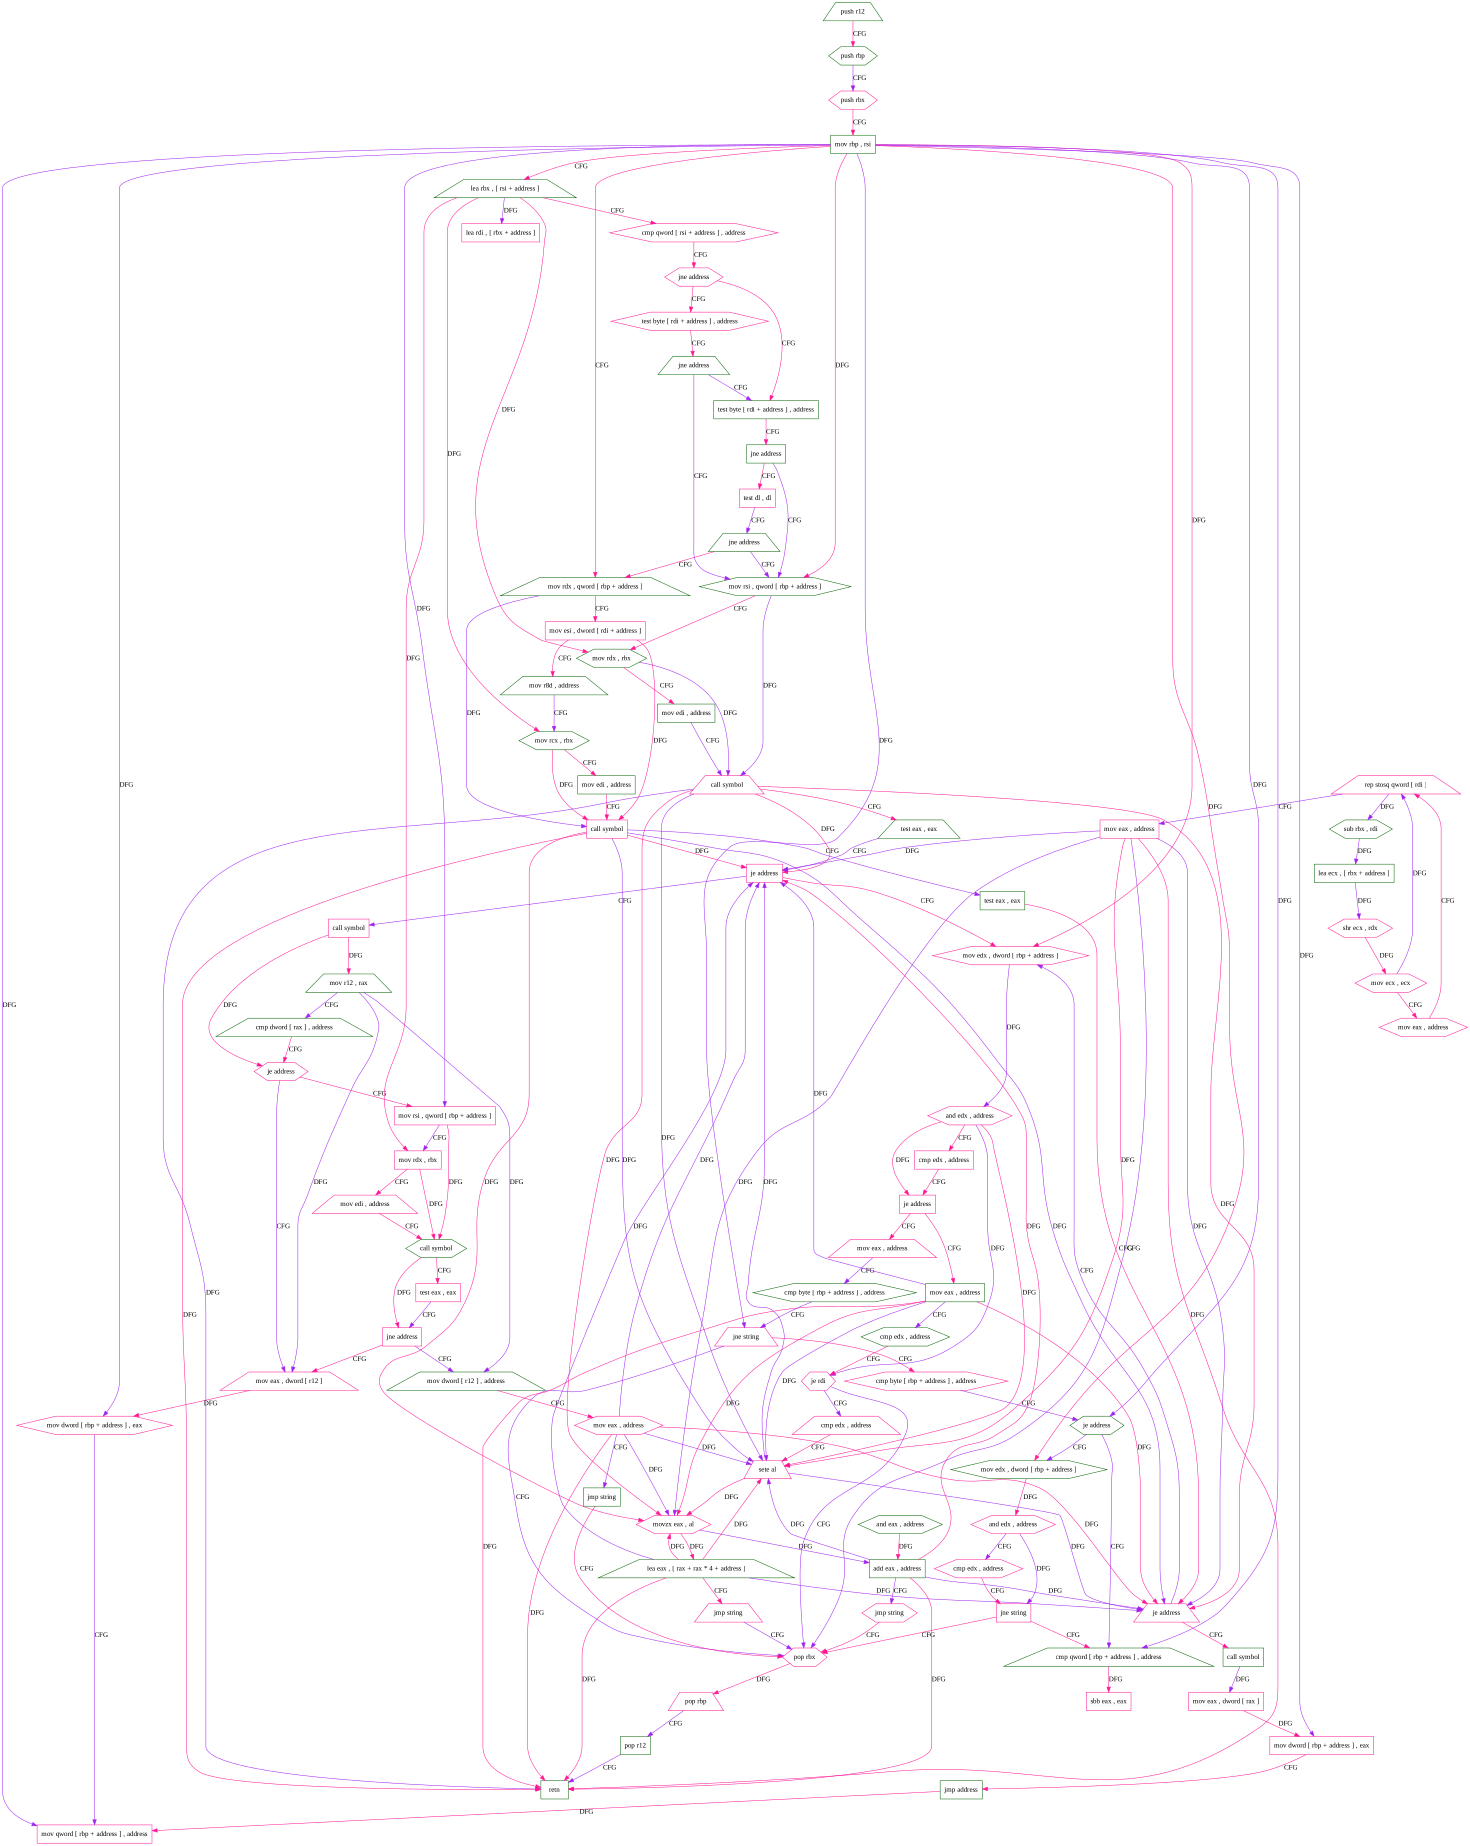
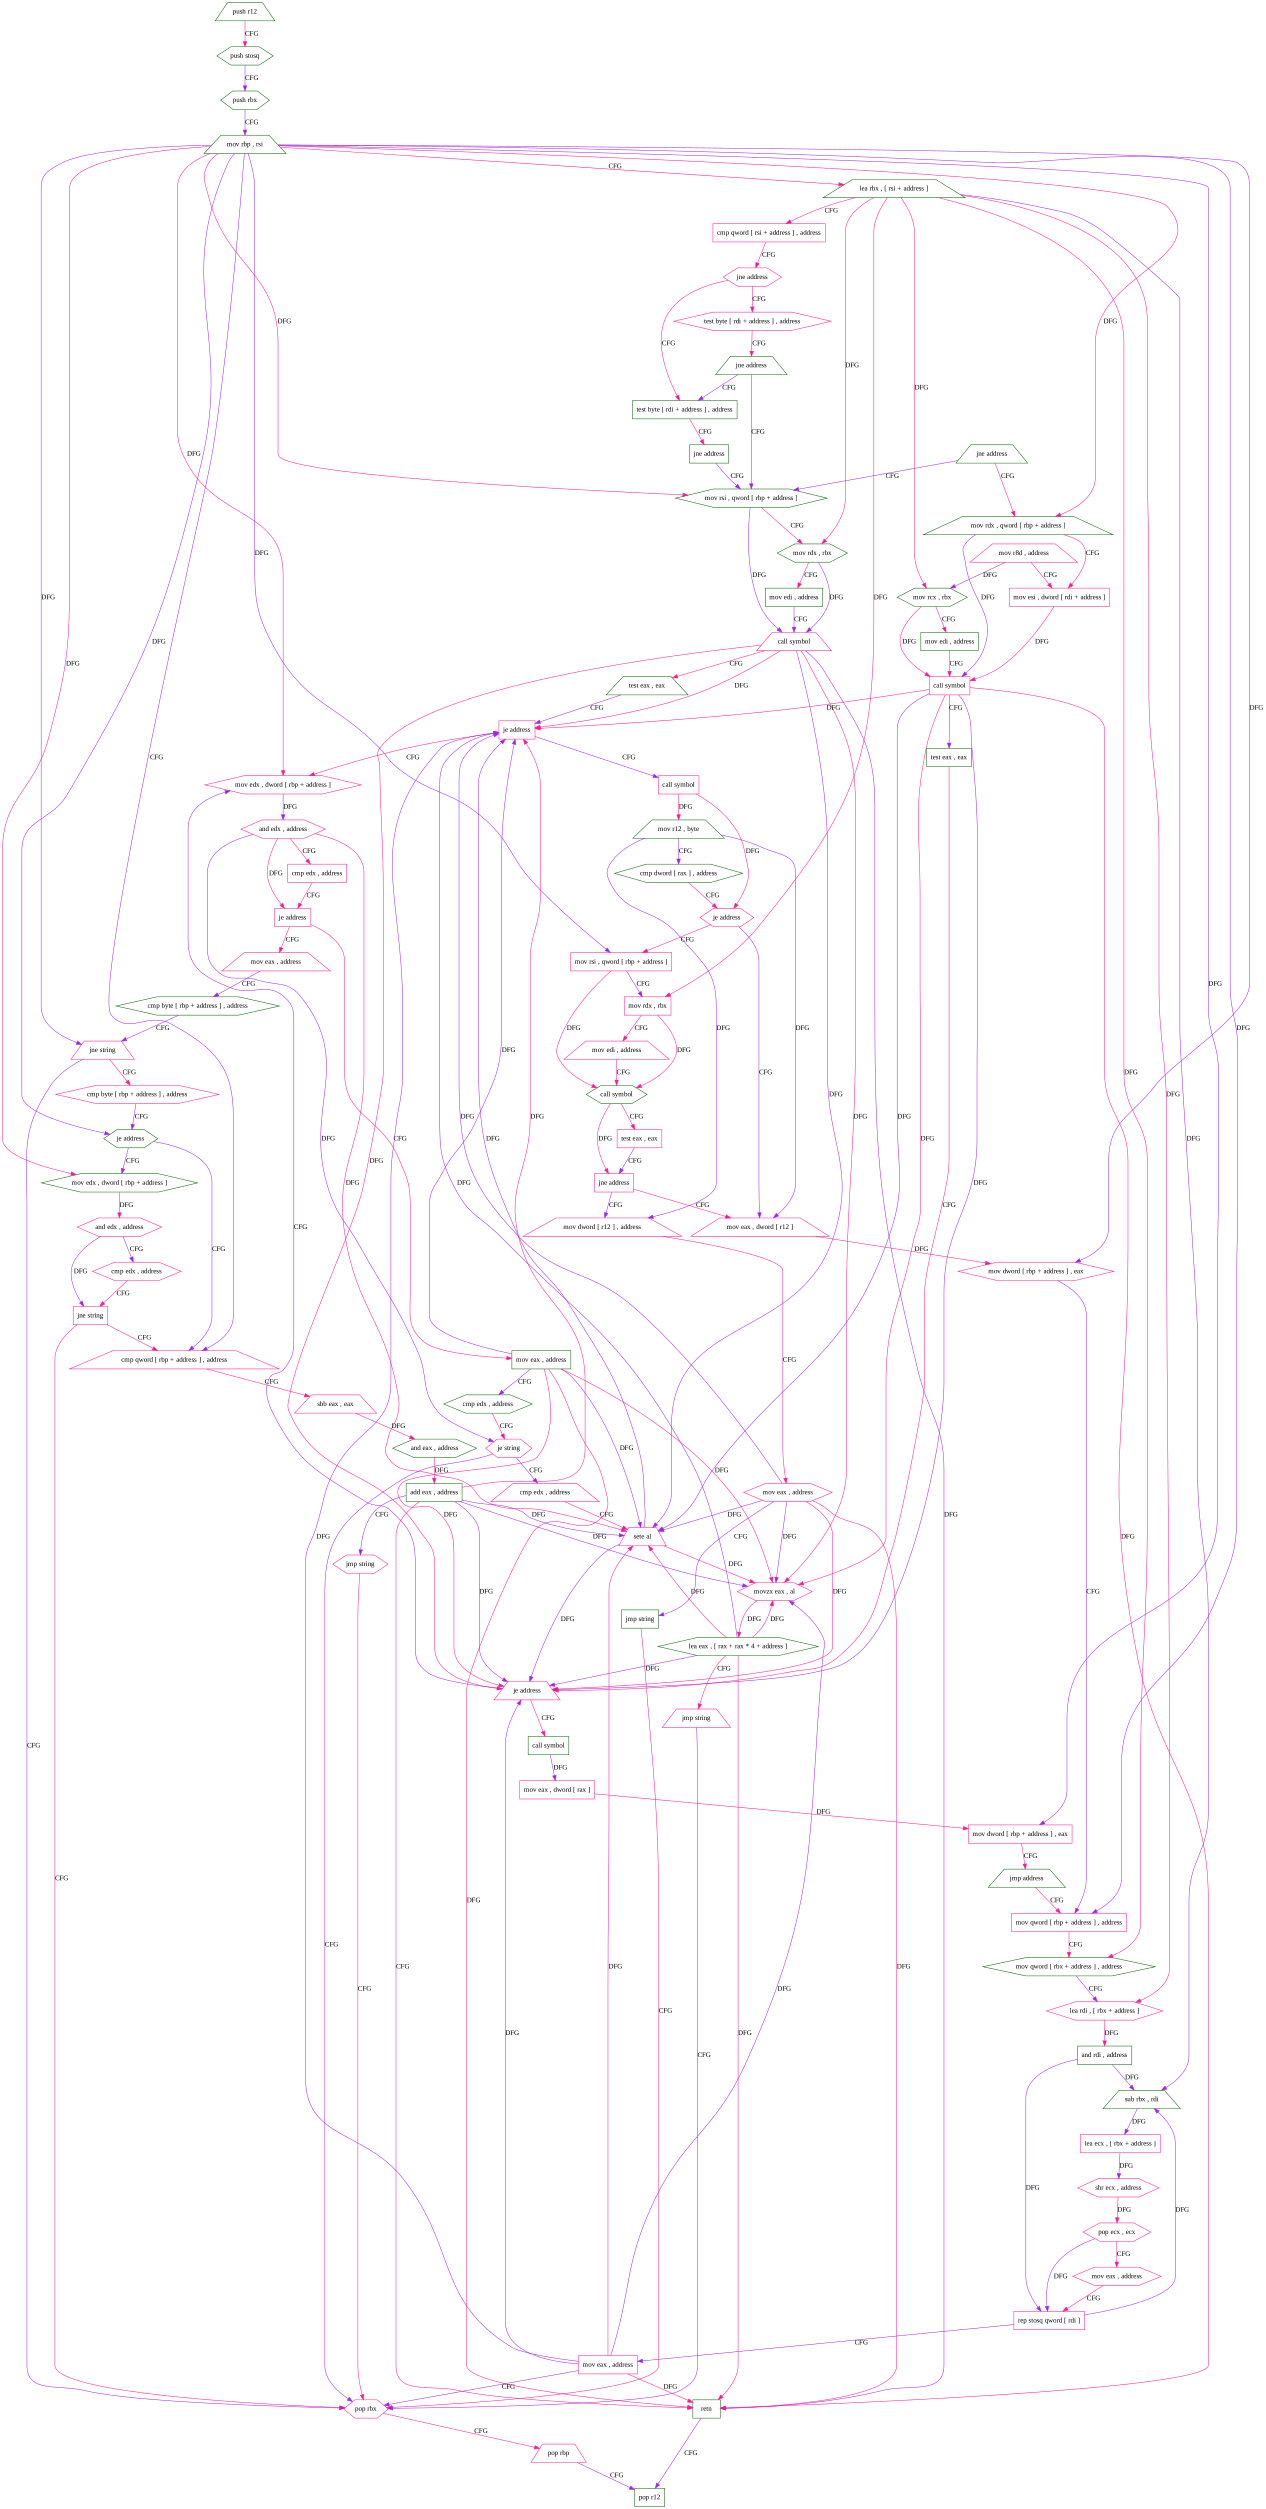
(853, 56) -> (245, 56)
(853, 100) -> (245, 100)
(853, 120) -> (245, 120)
(853, 144) -> (245, 144)
(503, 208) -> (1162, 1045)
(501, 233) -> (1105, 2011)
(694, 233) -> (769, 233)
(602, 365) -> (1111, 321)
(757, 498) -> none
(556, 653) -> (1040, 573)
(554, 686) -> (1024, 553)
(561, 713) -> (990, 575)
(1396, 785) -> (1049, 2321)
(1361, 829) -> (1142, 2099)
(1354, 873) -> (1120, 2144)
(1285, 901) -> (157, 757)
(1360, 928) -> (1118, 2188)
(349, 983) -> (679, 829)
(1391, 983) -> (1117, 2232)
(294, 1027) -> (679, 873)
none -> (1182, 1074)
(466, 1381) -> (602, 1227)
(818, 1381) -> (509, 1448)
none -> (383, 1425)
(782, 1546) -> (600, 1547)
(696, 1569) -> (738, 1646)
(1109, 1657) -> (174, 1360)
(764, 1679) -> (481, 2431)
(939, 1679) -> (403, 1967)
(1116, 1679) -> (272, 1382)
(1109, 1701) -> (336, 1404)
(597, 1767) -> (680, 2451)
(961, 1790) -> (1027, 1878)
(587, 1812) -> (1057, 1900)
none -> (1069, 1967)
none -> (1105, 2055)
